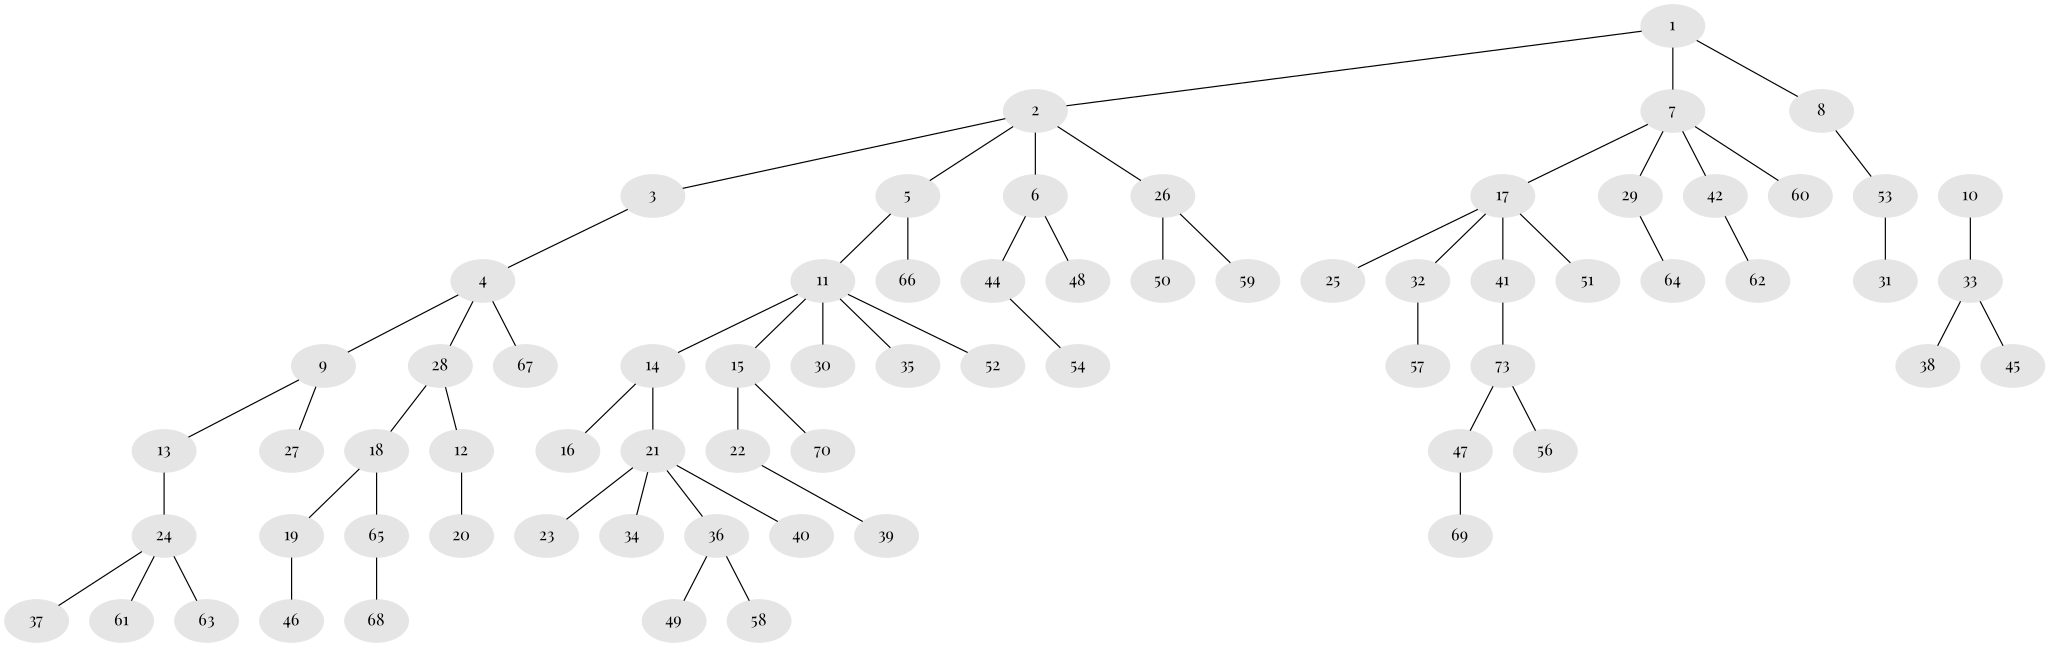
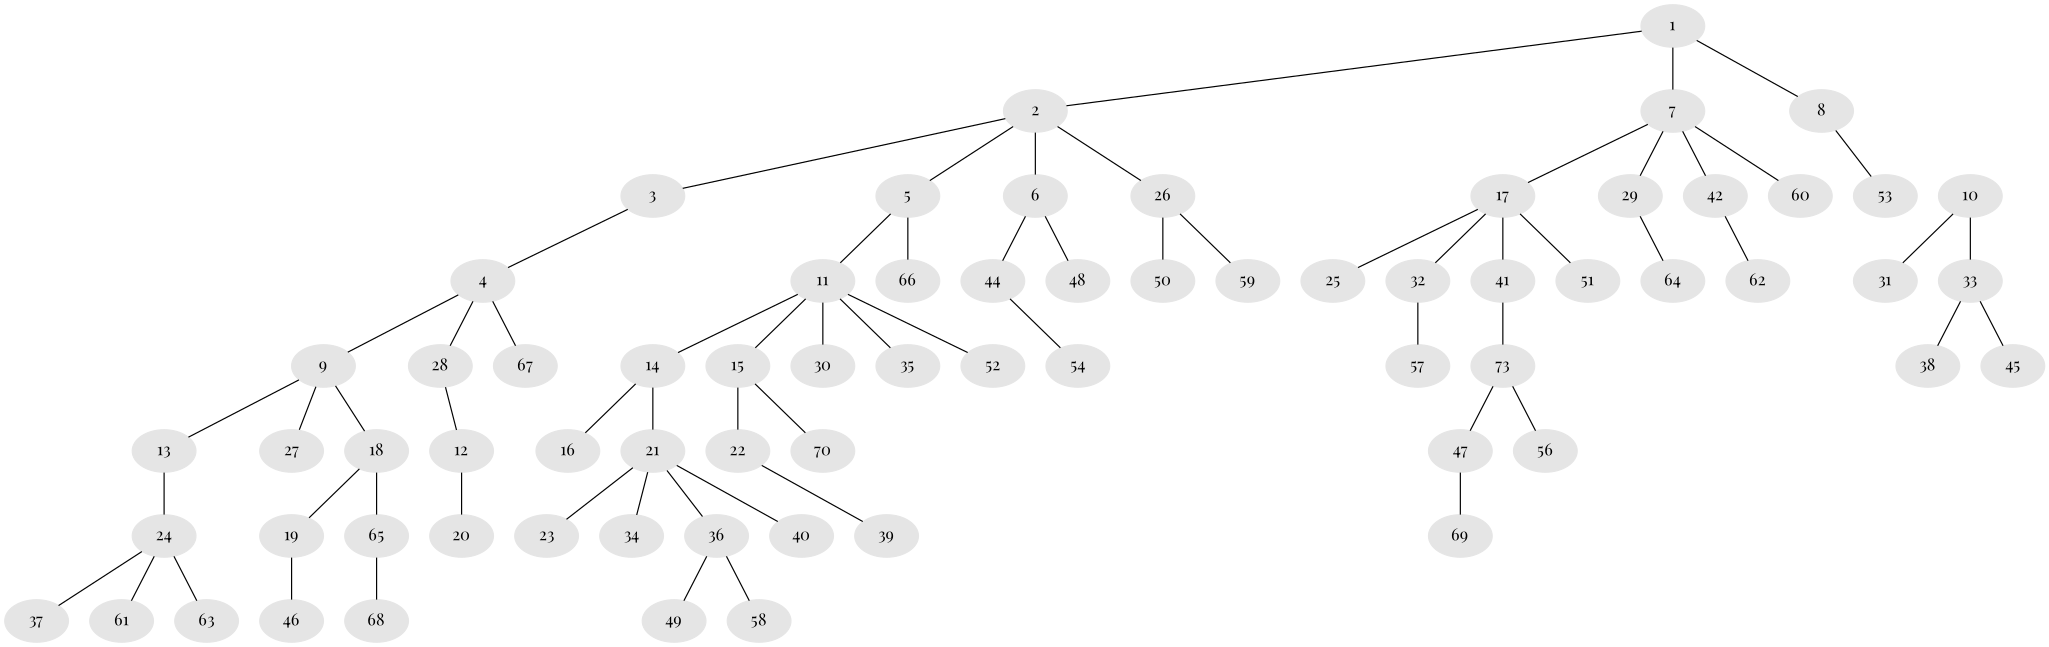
(1885, 239) -> (1928, 238)
(408, 409) -> (350, 409)
